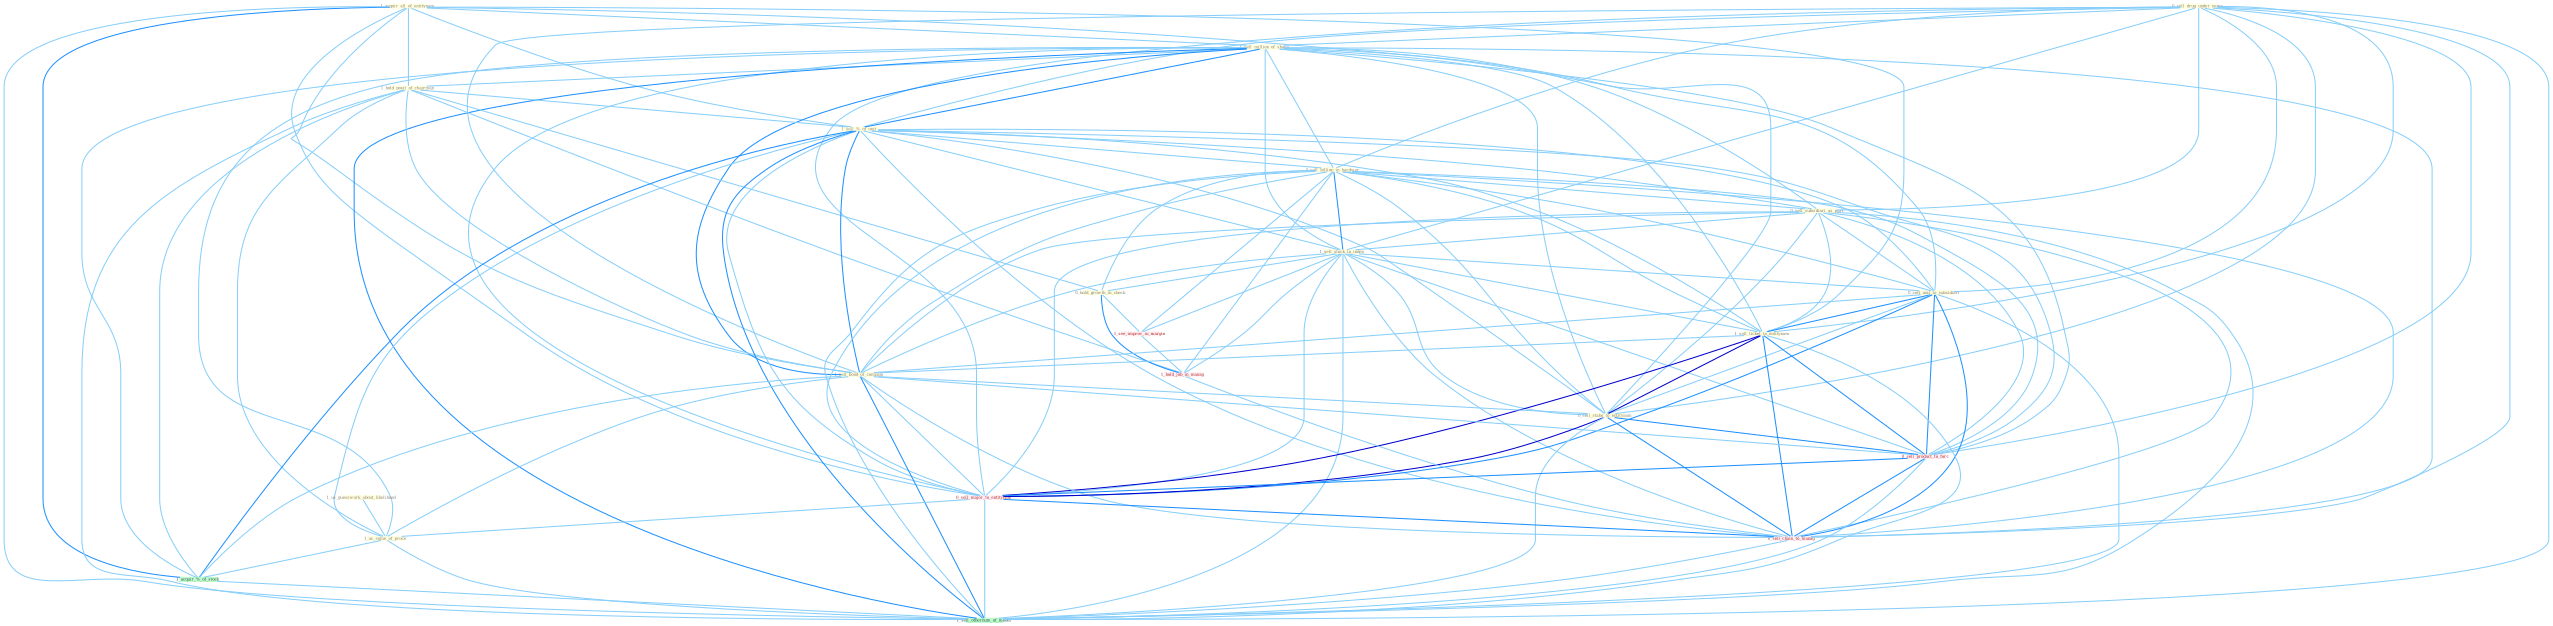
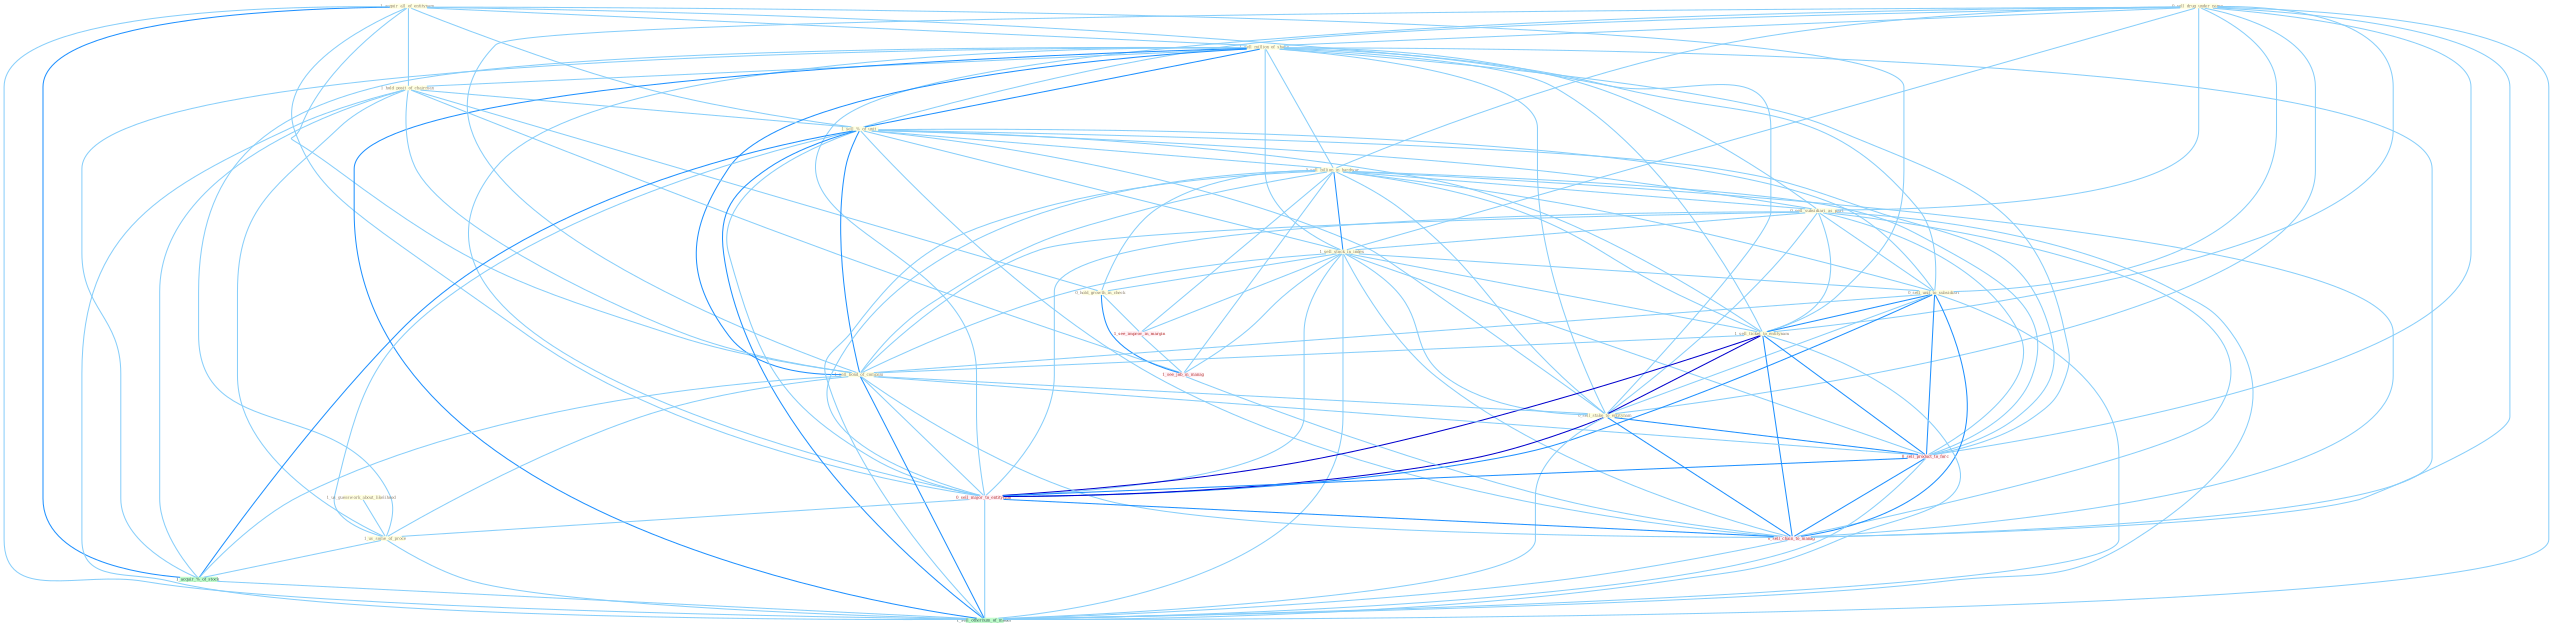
(1183, 375) -> (1183, 375)
